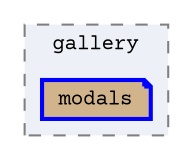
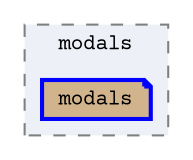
(96, 44) -> (96, 44)
